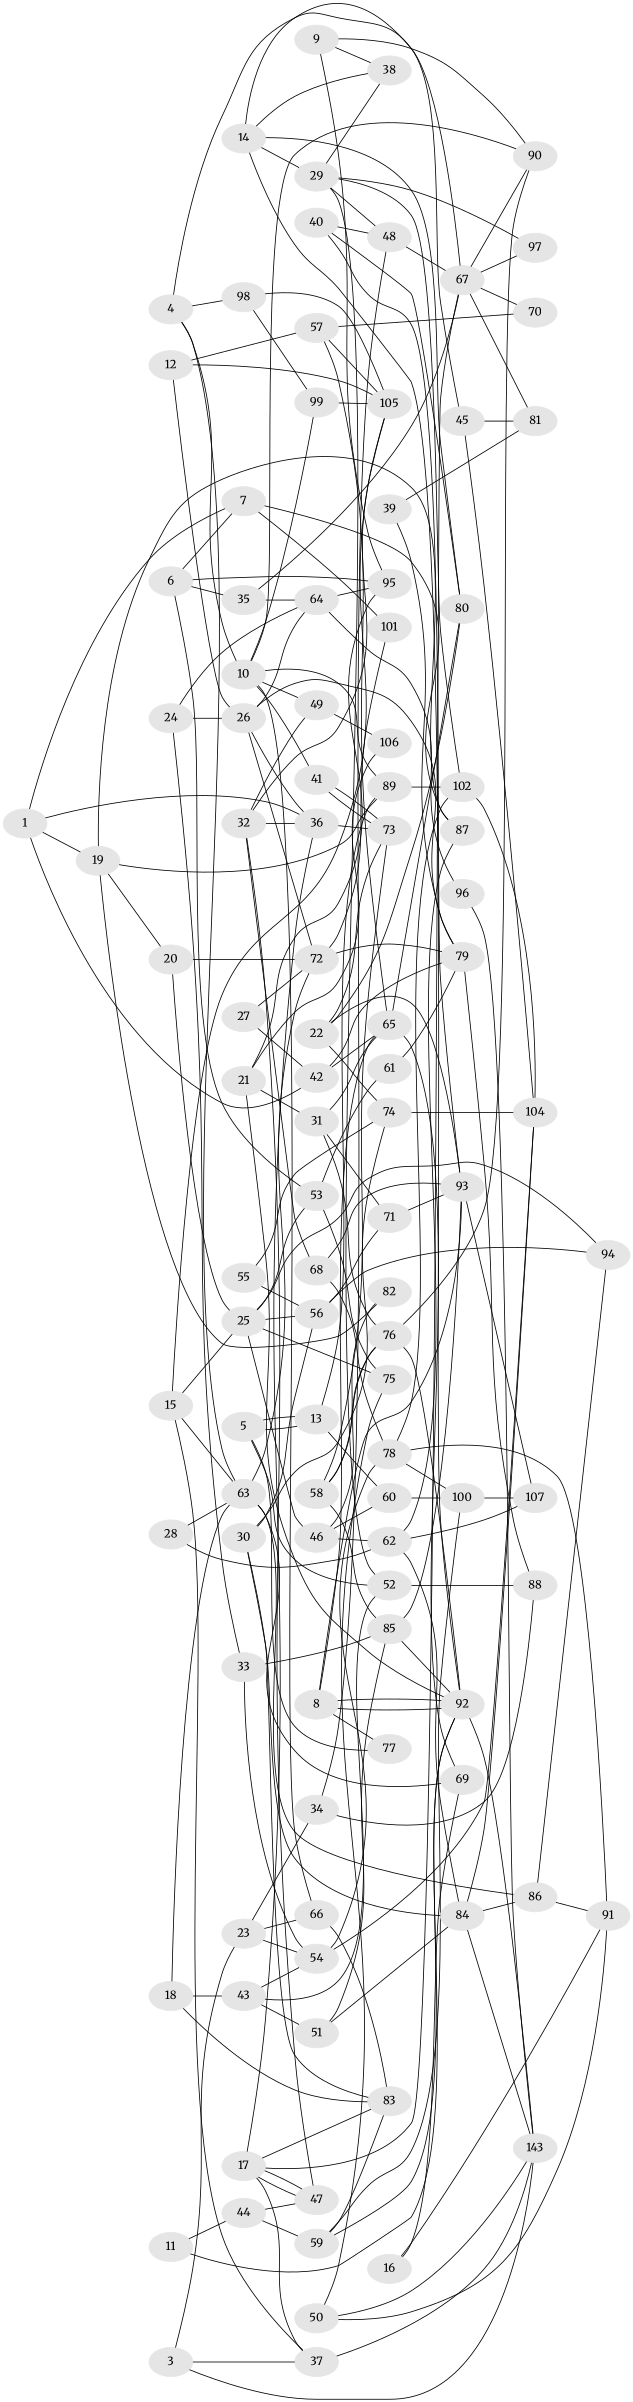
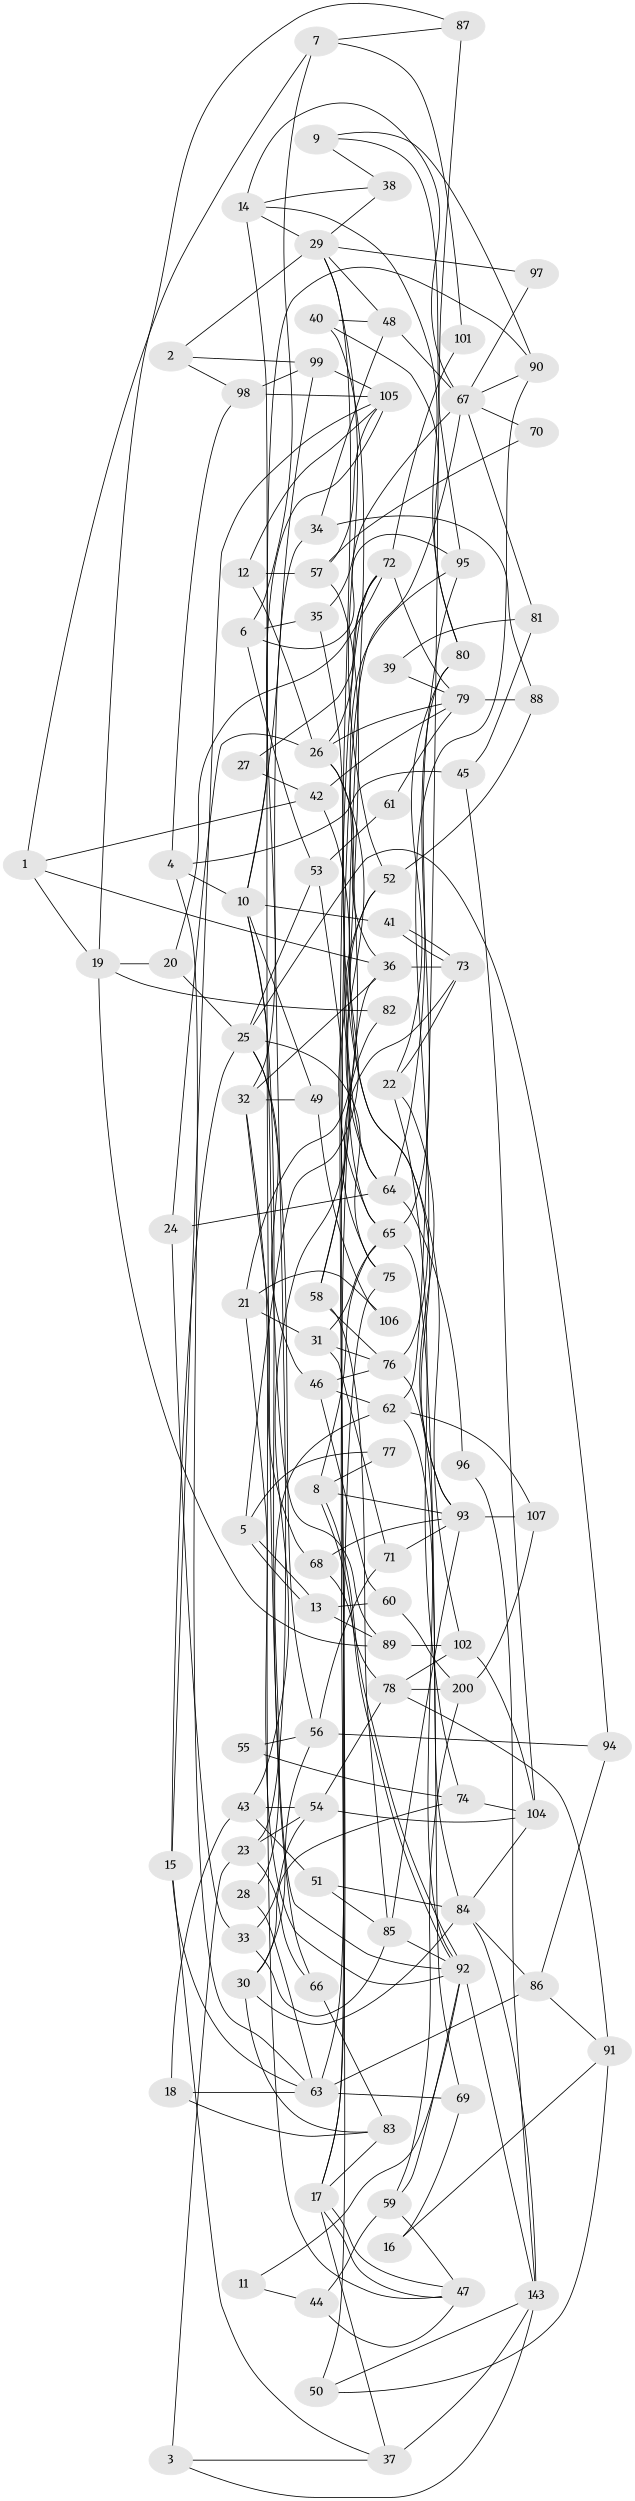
none -> (171, 357)
(462, 1498) -> (463, 1689)
(360, 2176) -> (429, 2247)
